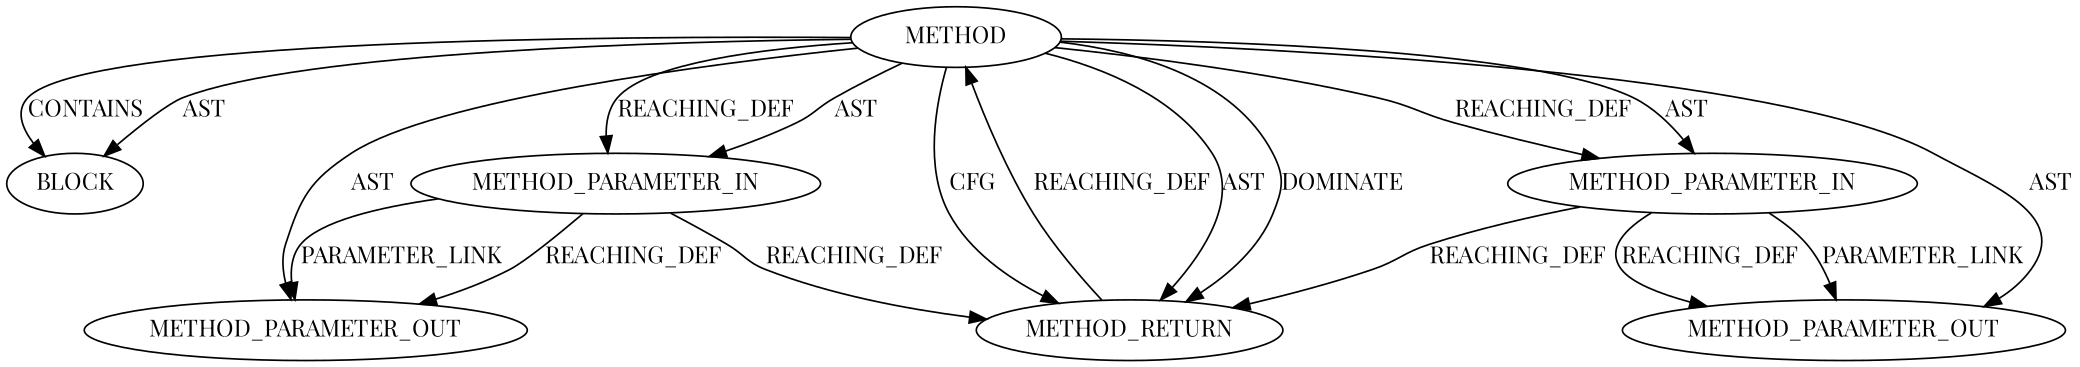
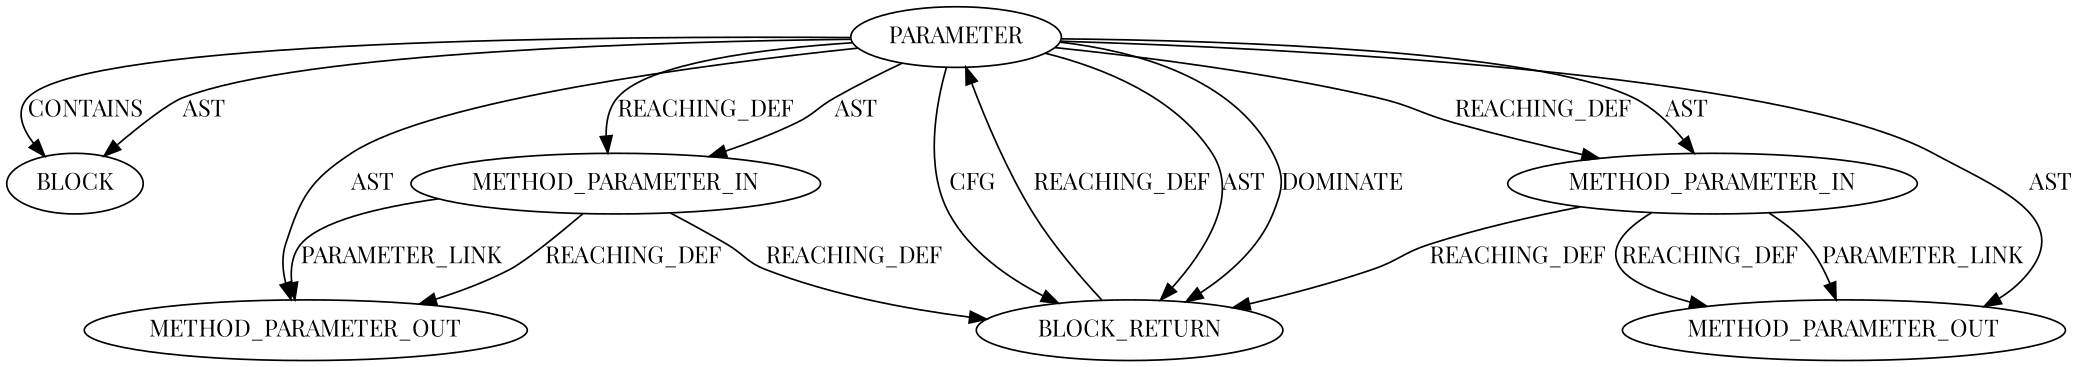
(956, 37) -> (956, 37)
(1130, 330) -> (1130, 330)
